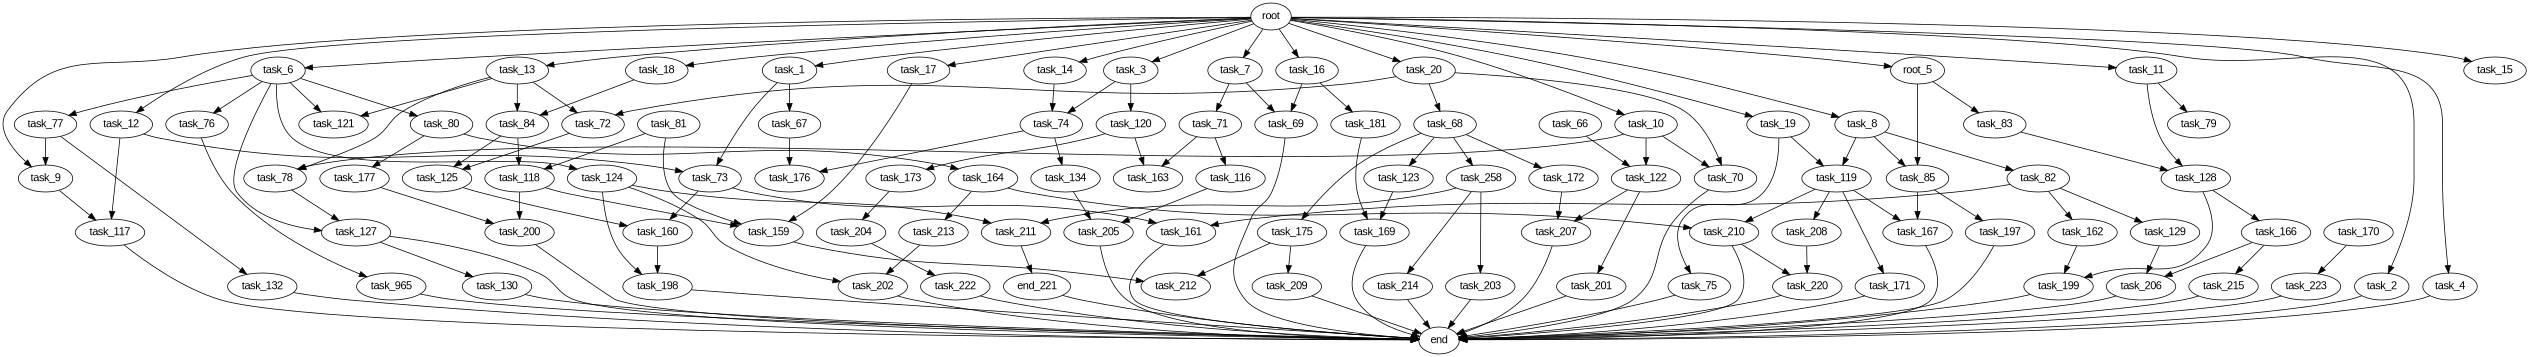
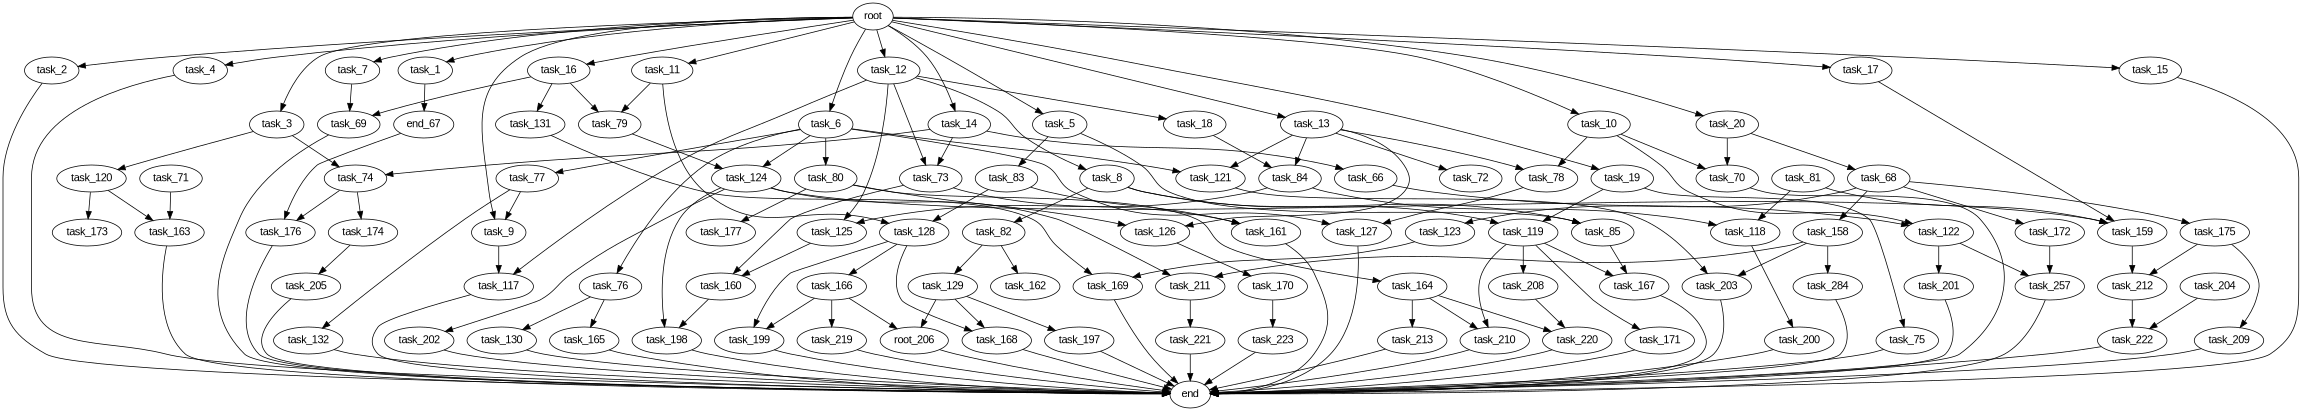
(972, 38) -> (1038, 97)
(1564, 54) -> (1002, 114)
(1918, 70) -> (1060, 124)
(1009, 89) -> none
none -> (582, 95)
(1223, 97) -> none
(746, 118) -> (946, 149)
(790, 124) -> (424, 124)
(1366, 124) -> (530, 124)
(542, 143) -> (878, 152)
none -> (668, 147)
none -> (1162, 148)
(1066, 178) -> (363, 232)
(1231, 178) -> none
(1481, 178) -> (1828, 232)
none -> (1454, 199)
(880, 201) -> none
(1955, 203) -> (1008, 312)
(433, 204) -> none
(1614, 204) -> (1131, 205)
(638, 207) -> (1502, 204)
none -> (1155, 232)
(1556, 232) -> (2050, 286)
(907, 256) -> (1280, 375)
(2072, 256) -> (794, 311)
(1762, 257) -> (1491, 312)
(423, 258) -> (560, 312)
(391, 286) -> (584, 340)
(1037, 286) -> (1190, 340)
(1398, 286) -> (1828, 286)
(2141, 286) -> (914, 340)
(2224, 286) -> (832, 340)
none -> (2132, 310)
none -> (997, 340)
none -> (1922, 381)
none -> (616, 386)
none -> (651, 386)
